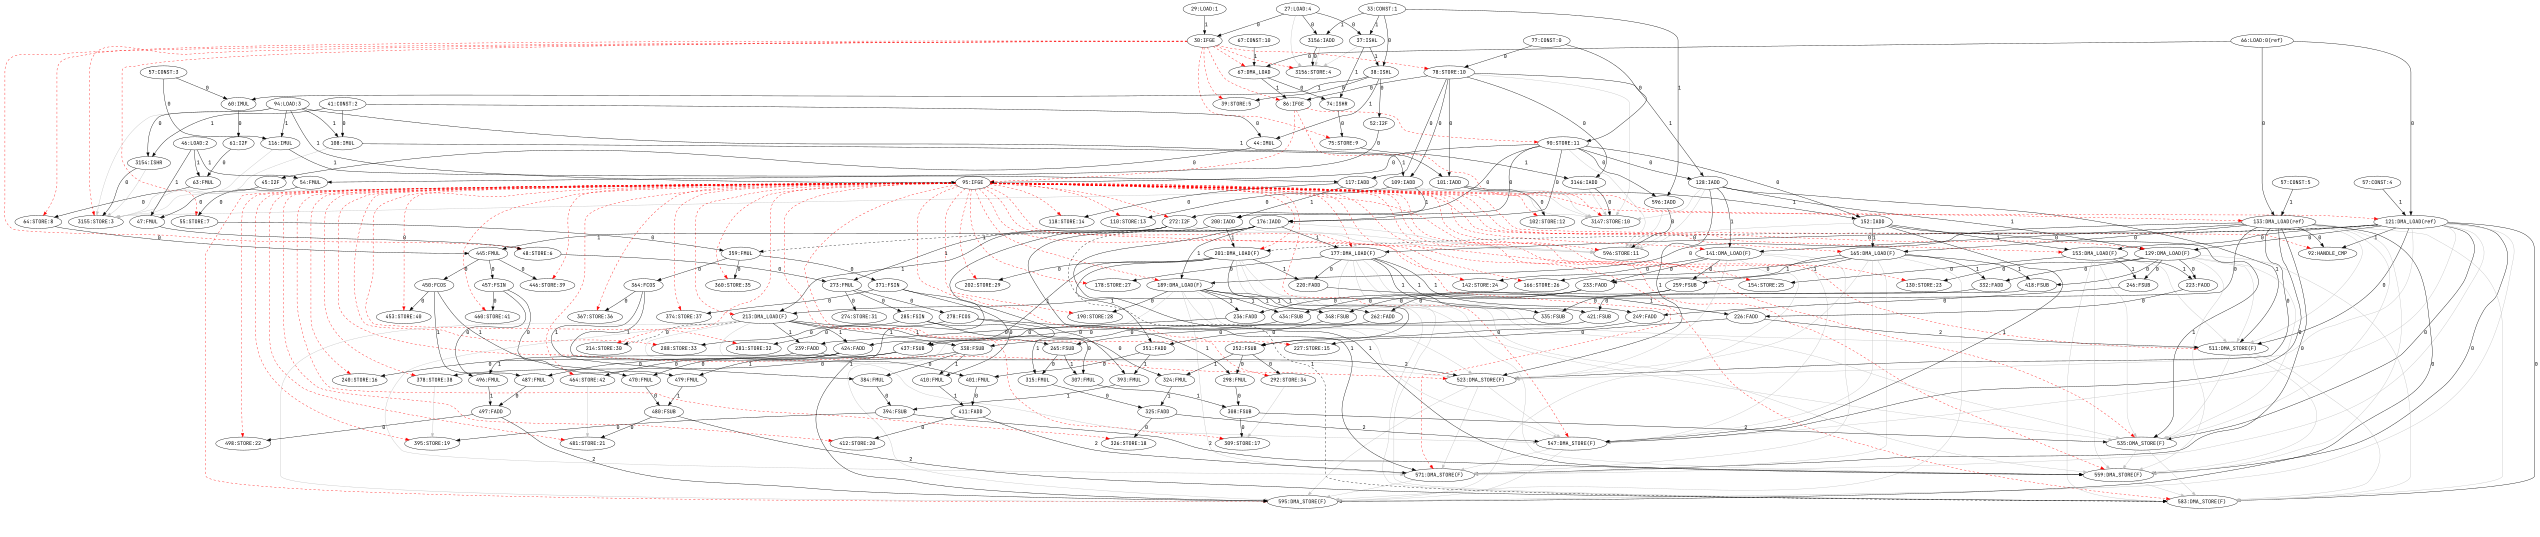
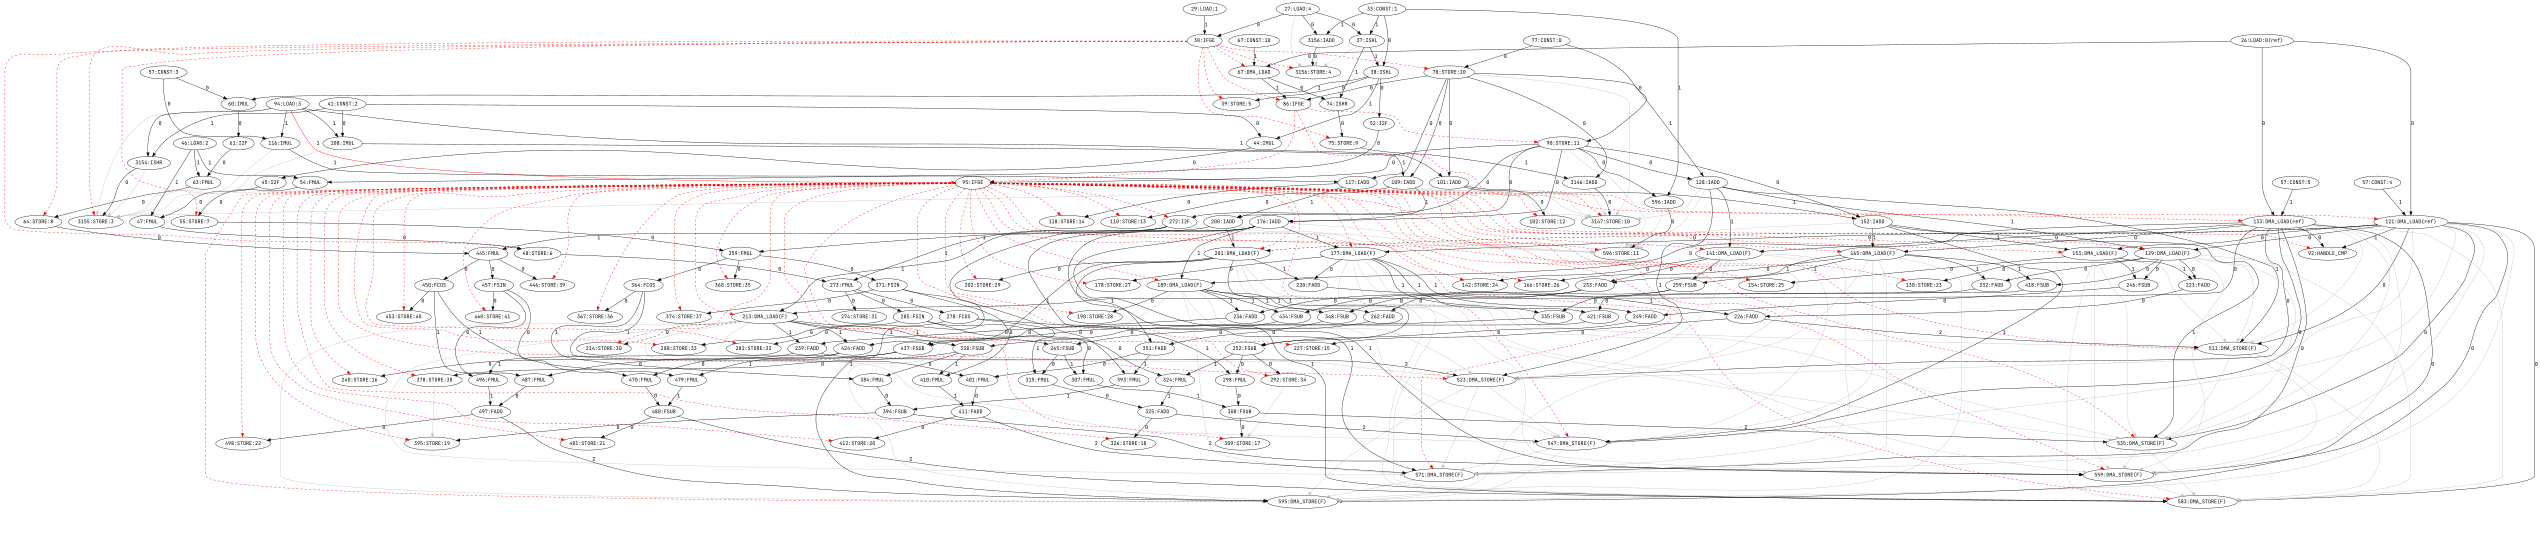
(2262, 41) -> (2262, 41)
(712, 181) -> (712, 181)
(965, 236) -> (965, 236)
(587, 380) -> none
(1371, 484) -> (1371, 484)
